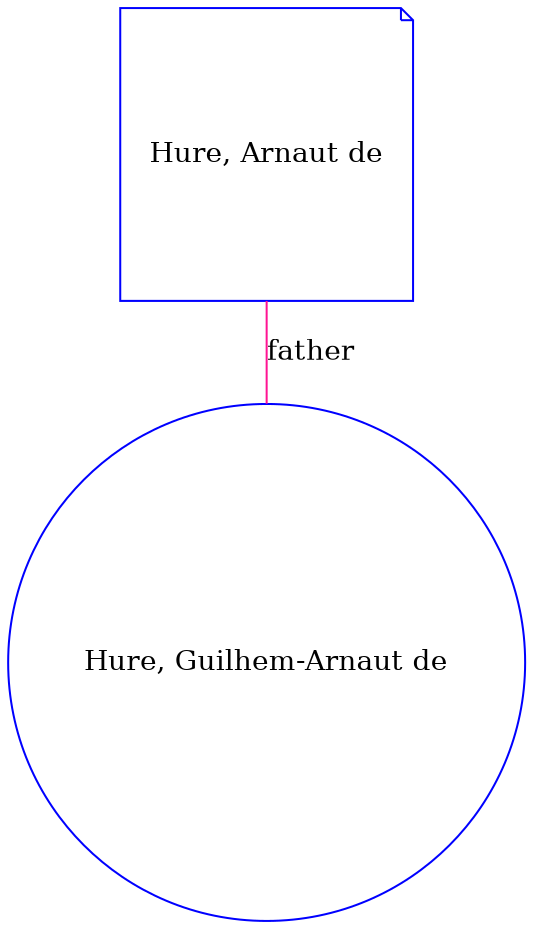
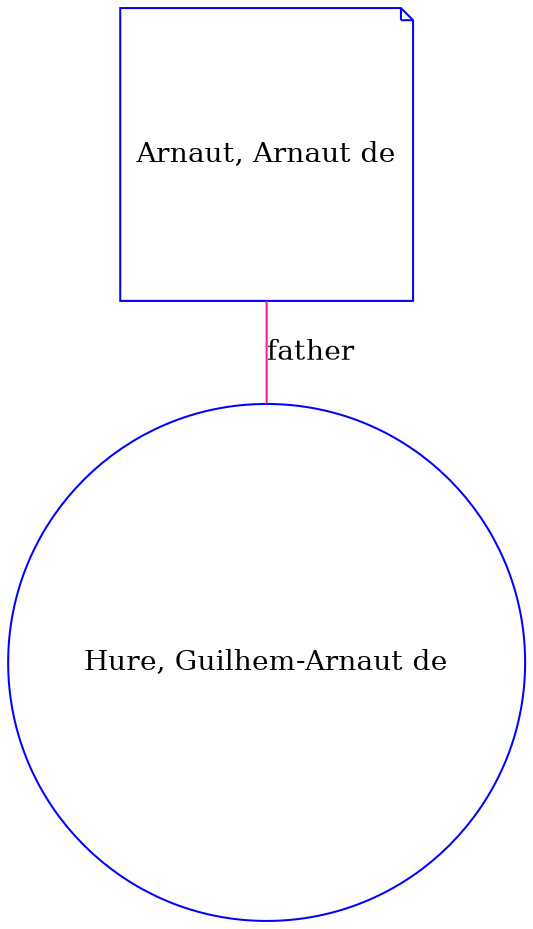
(267, 154) -> (267, 154)
